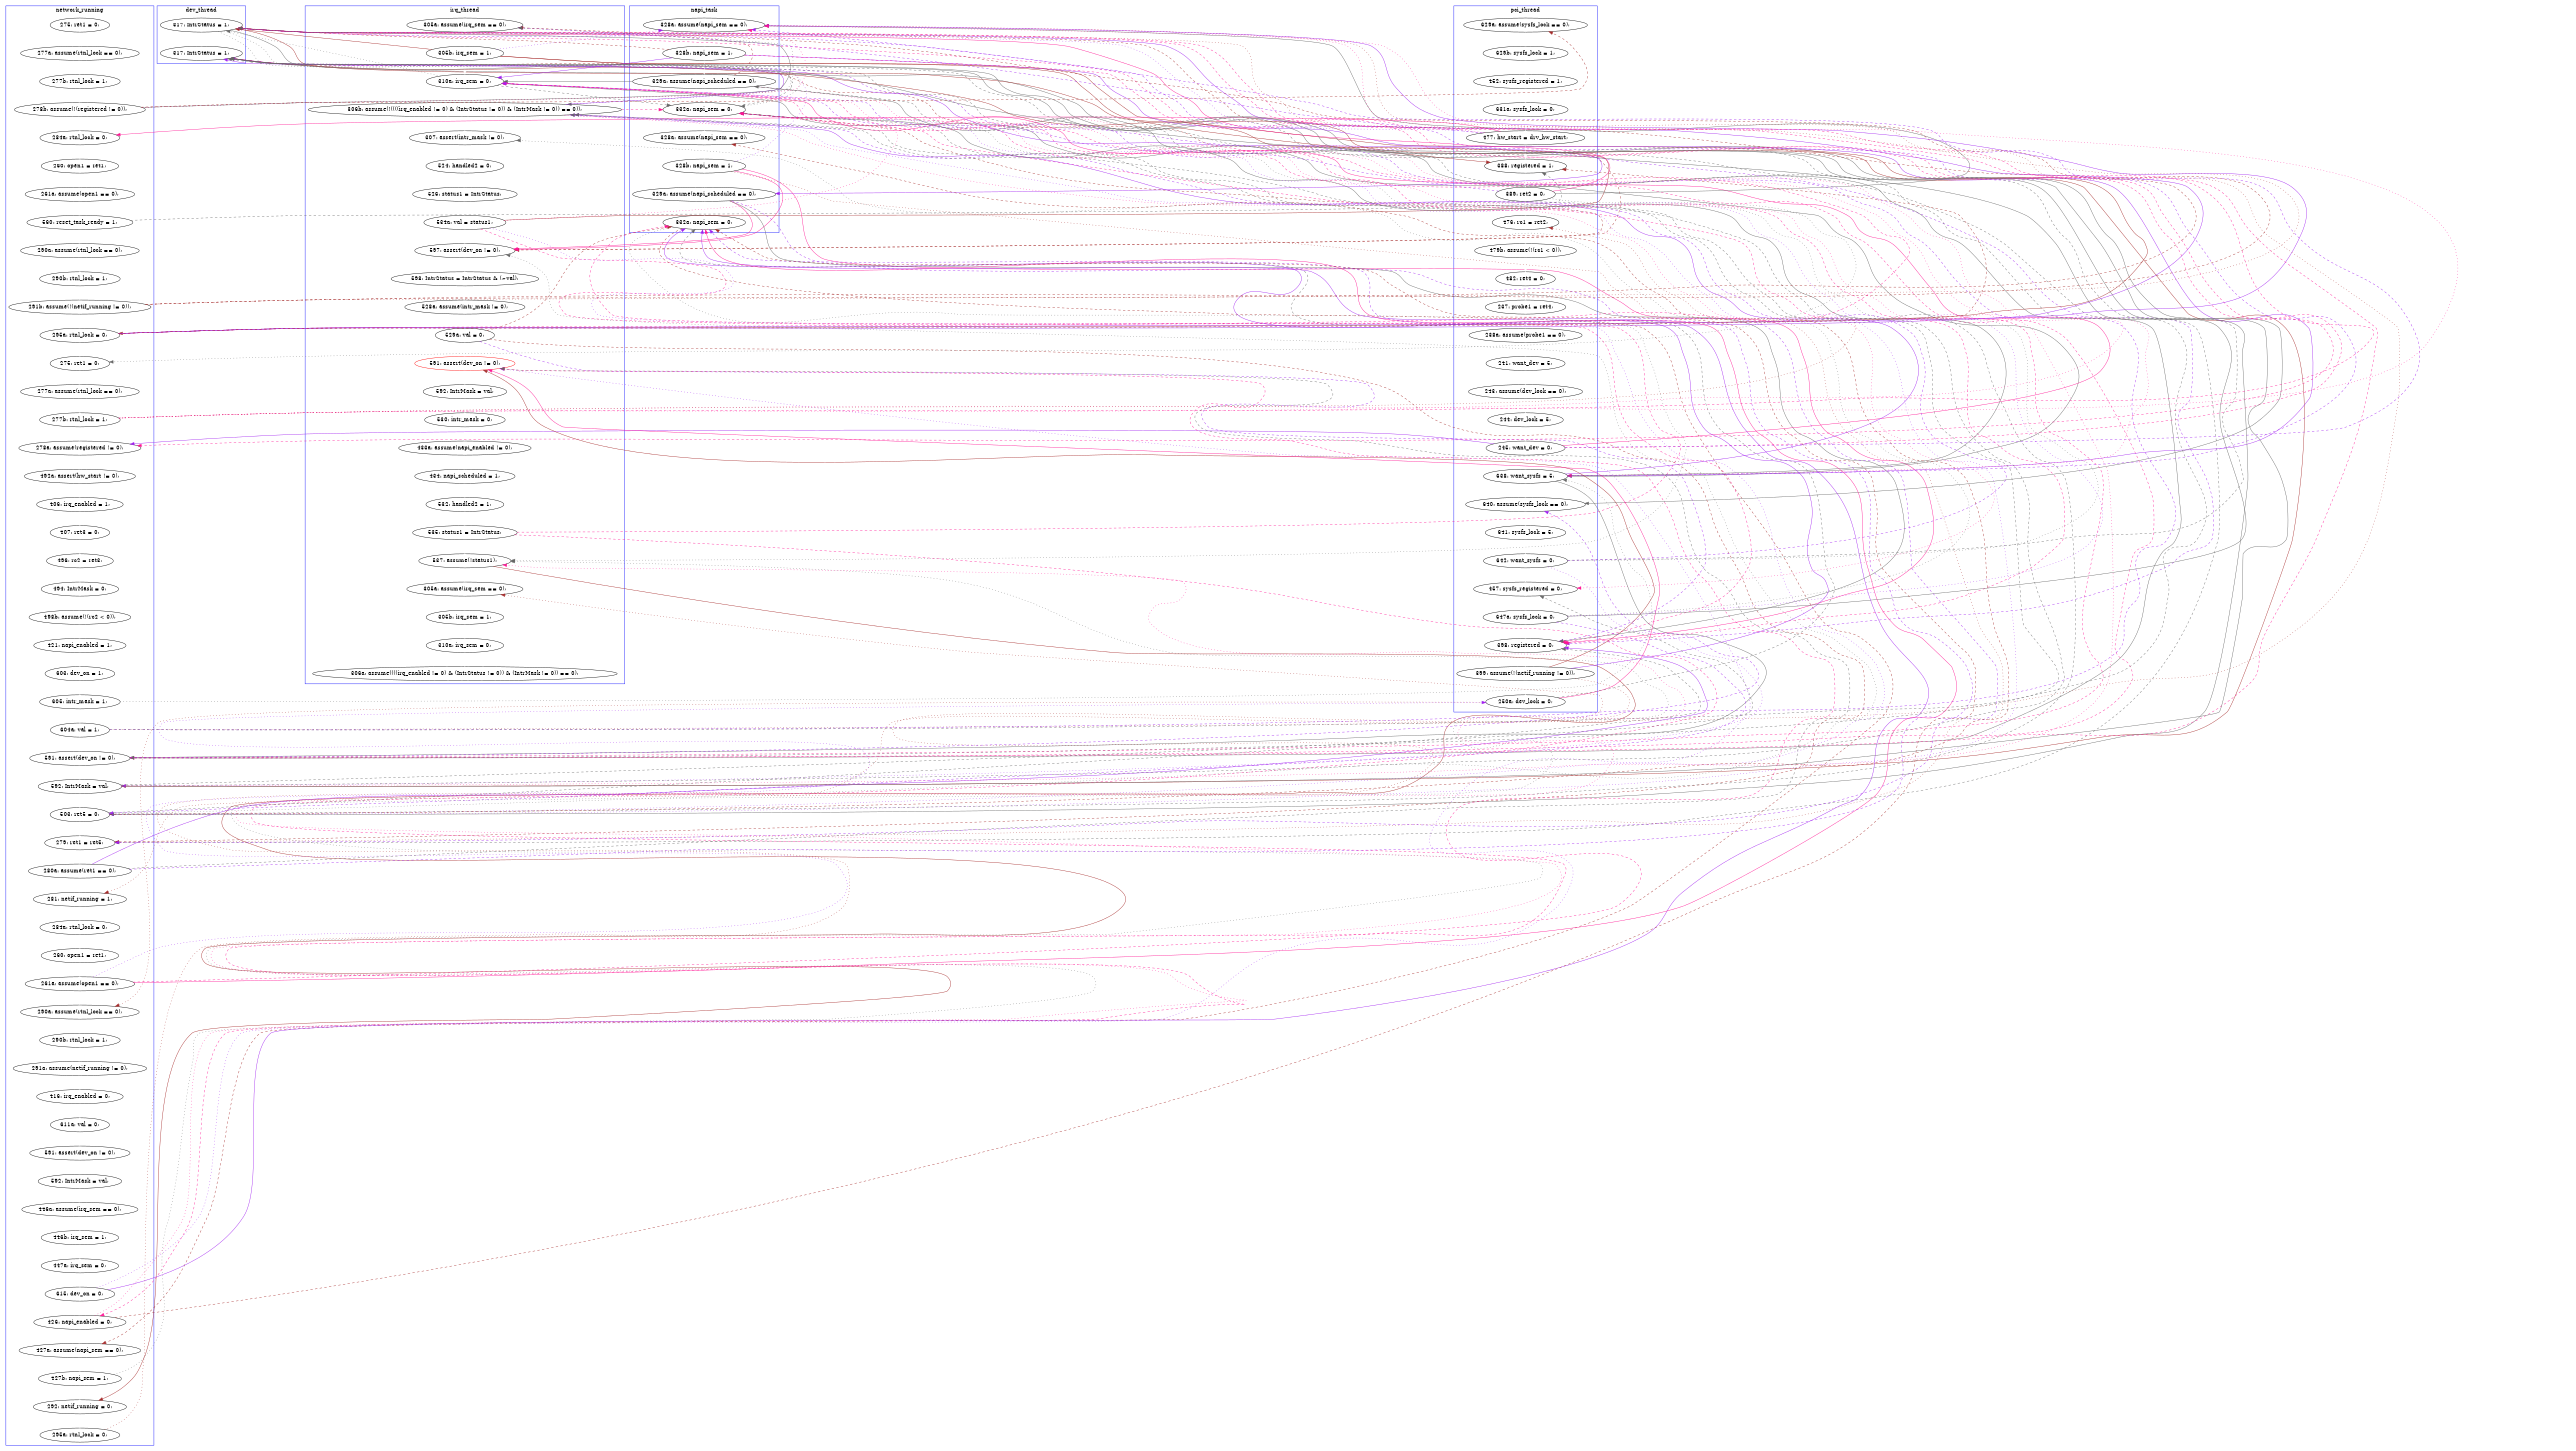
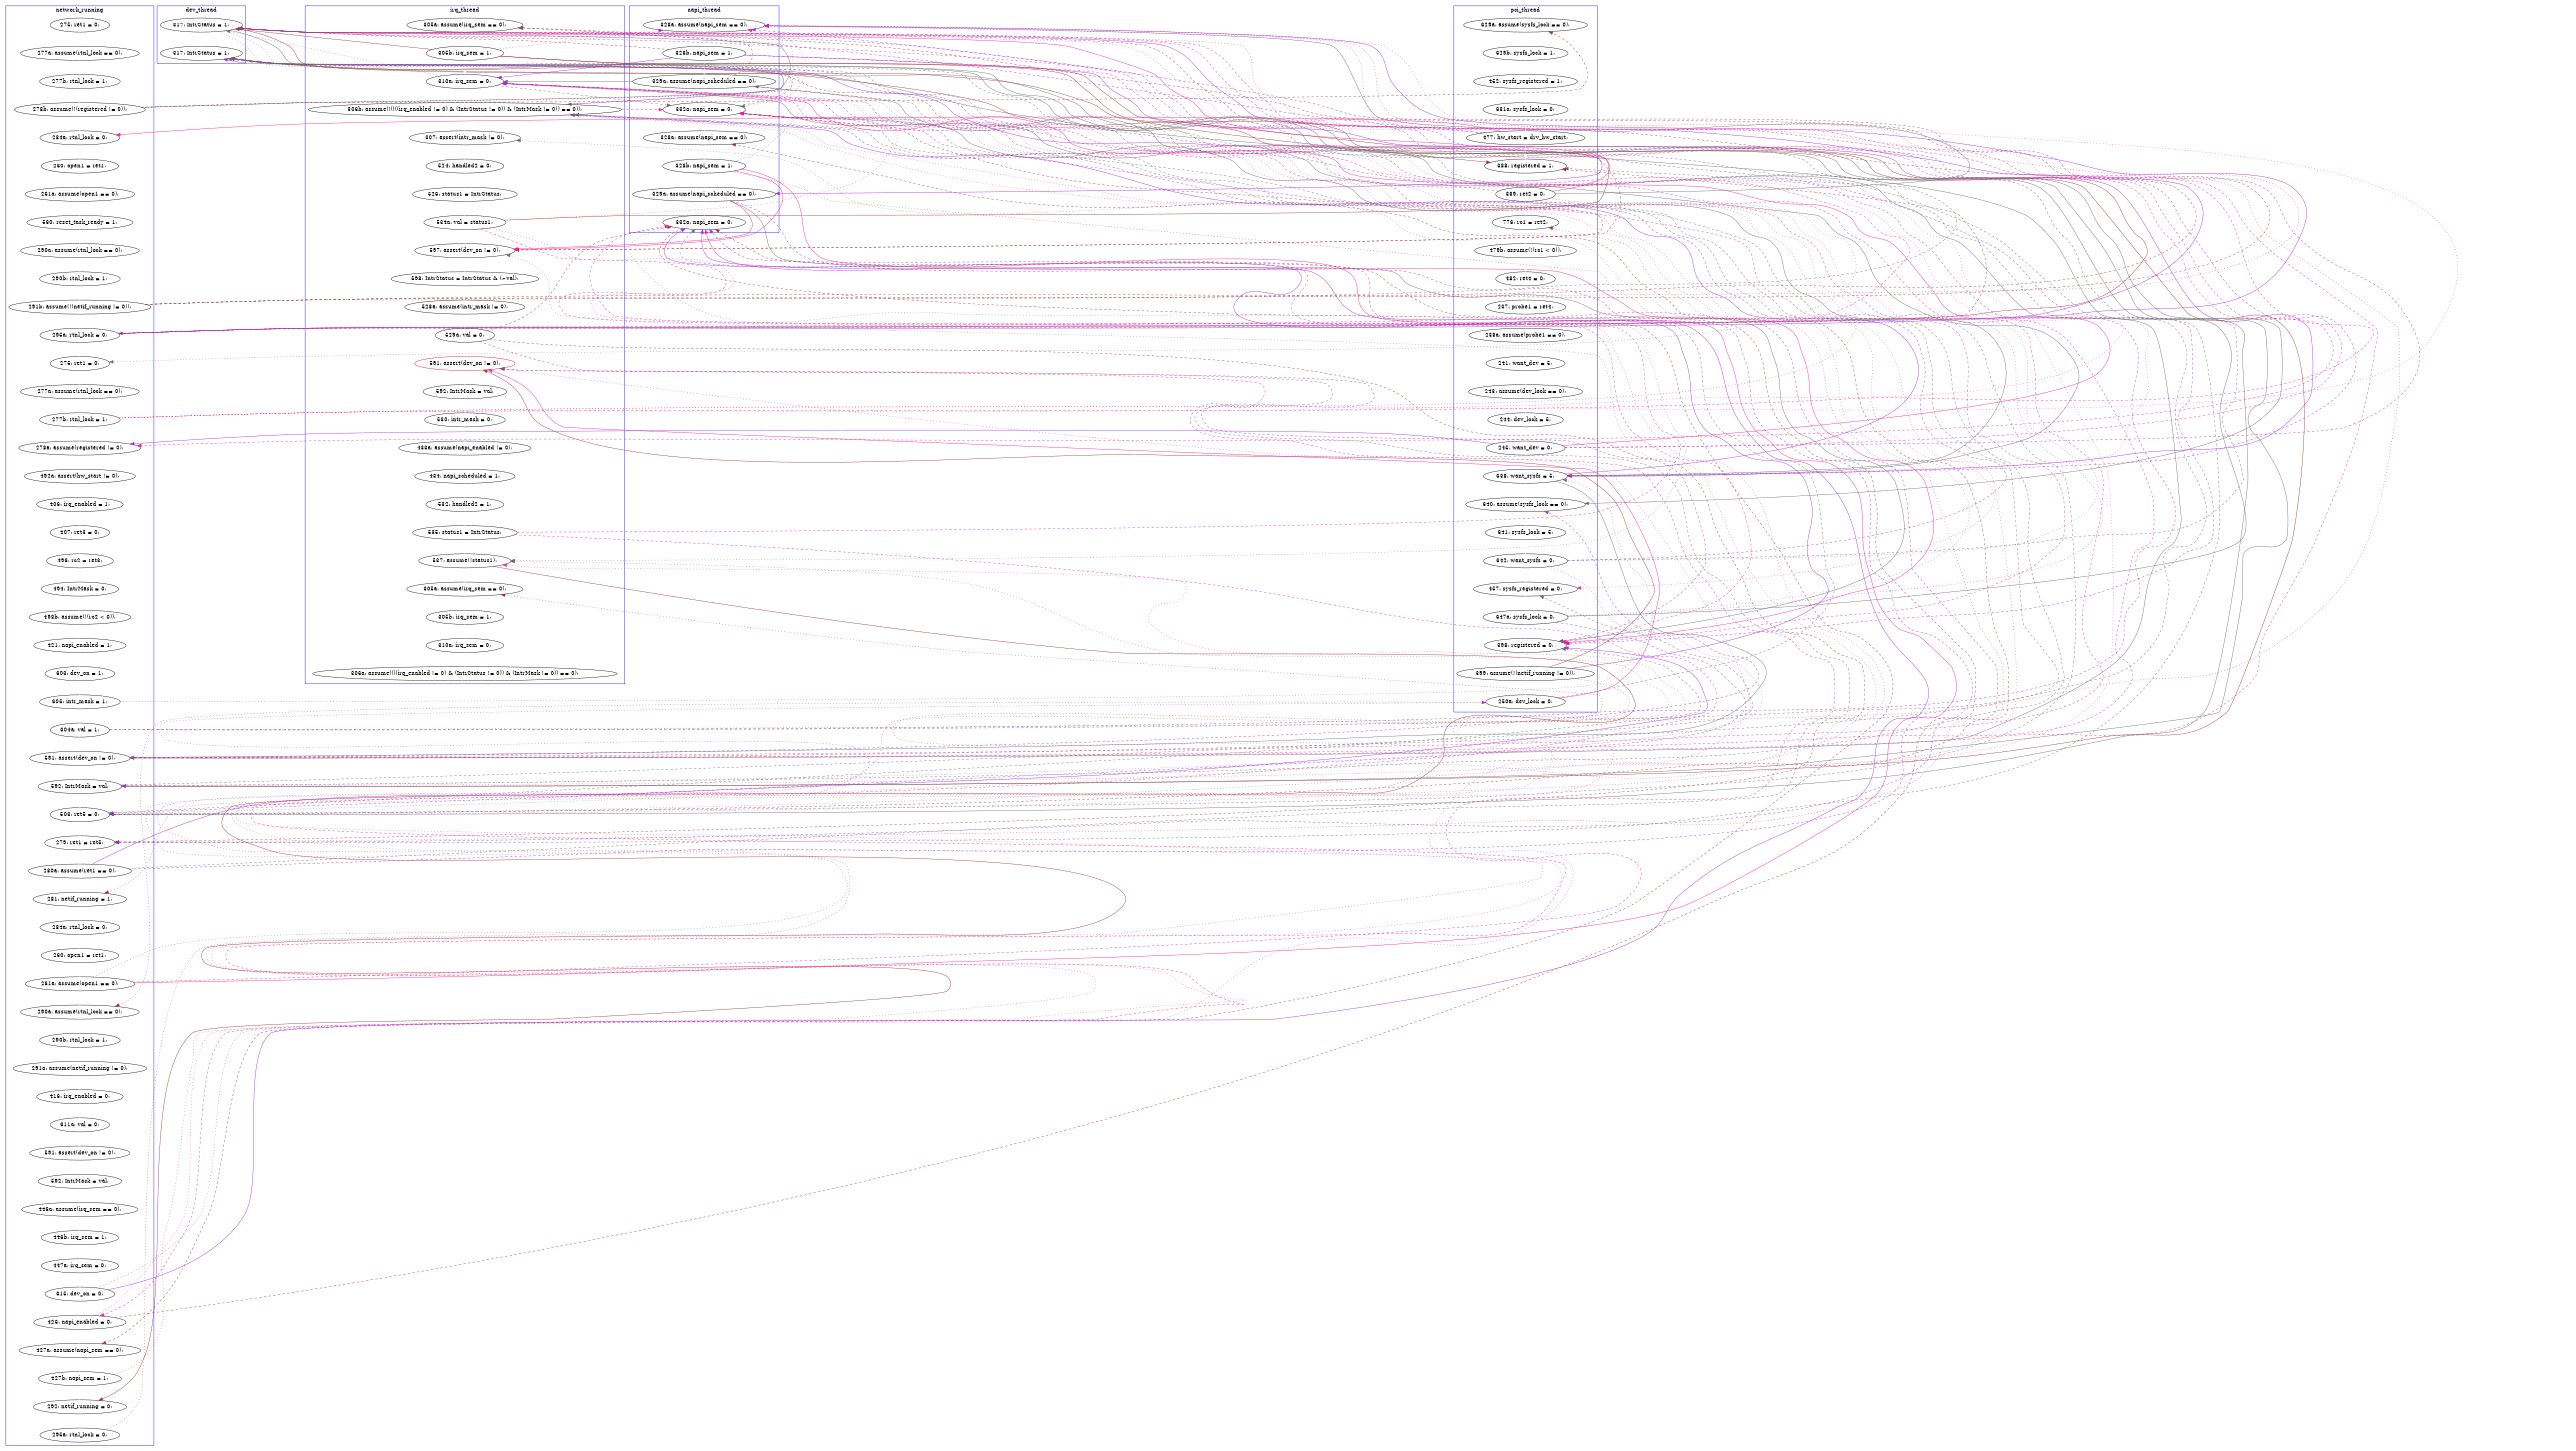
(704, 10) -> (704, 10)
(1118, 211) -> (1652, 284)
(1526, 222) -> (1526, 222)
